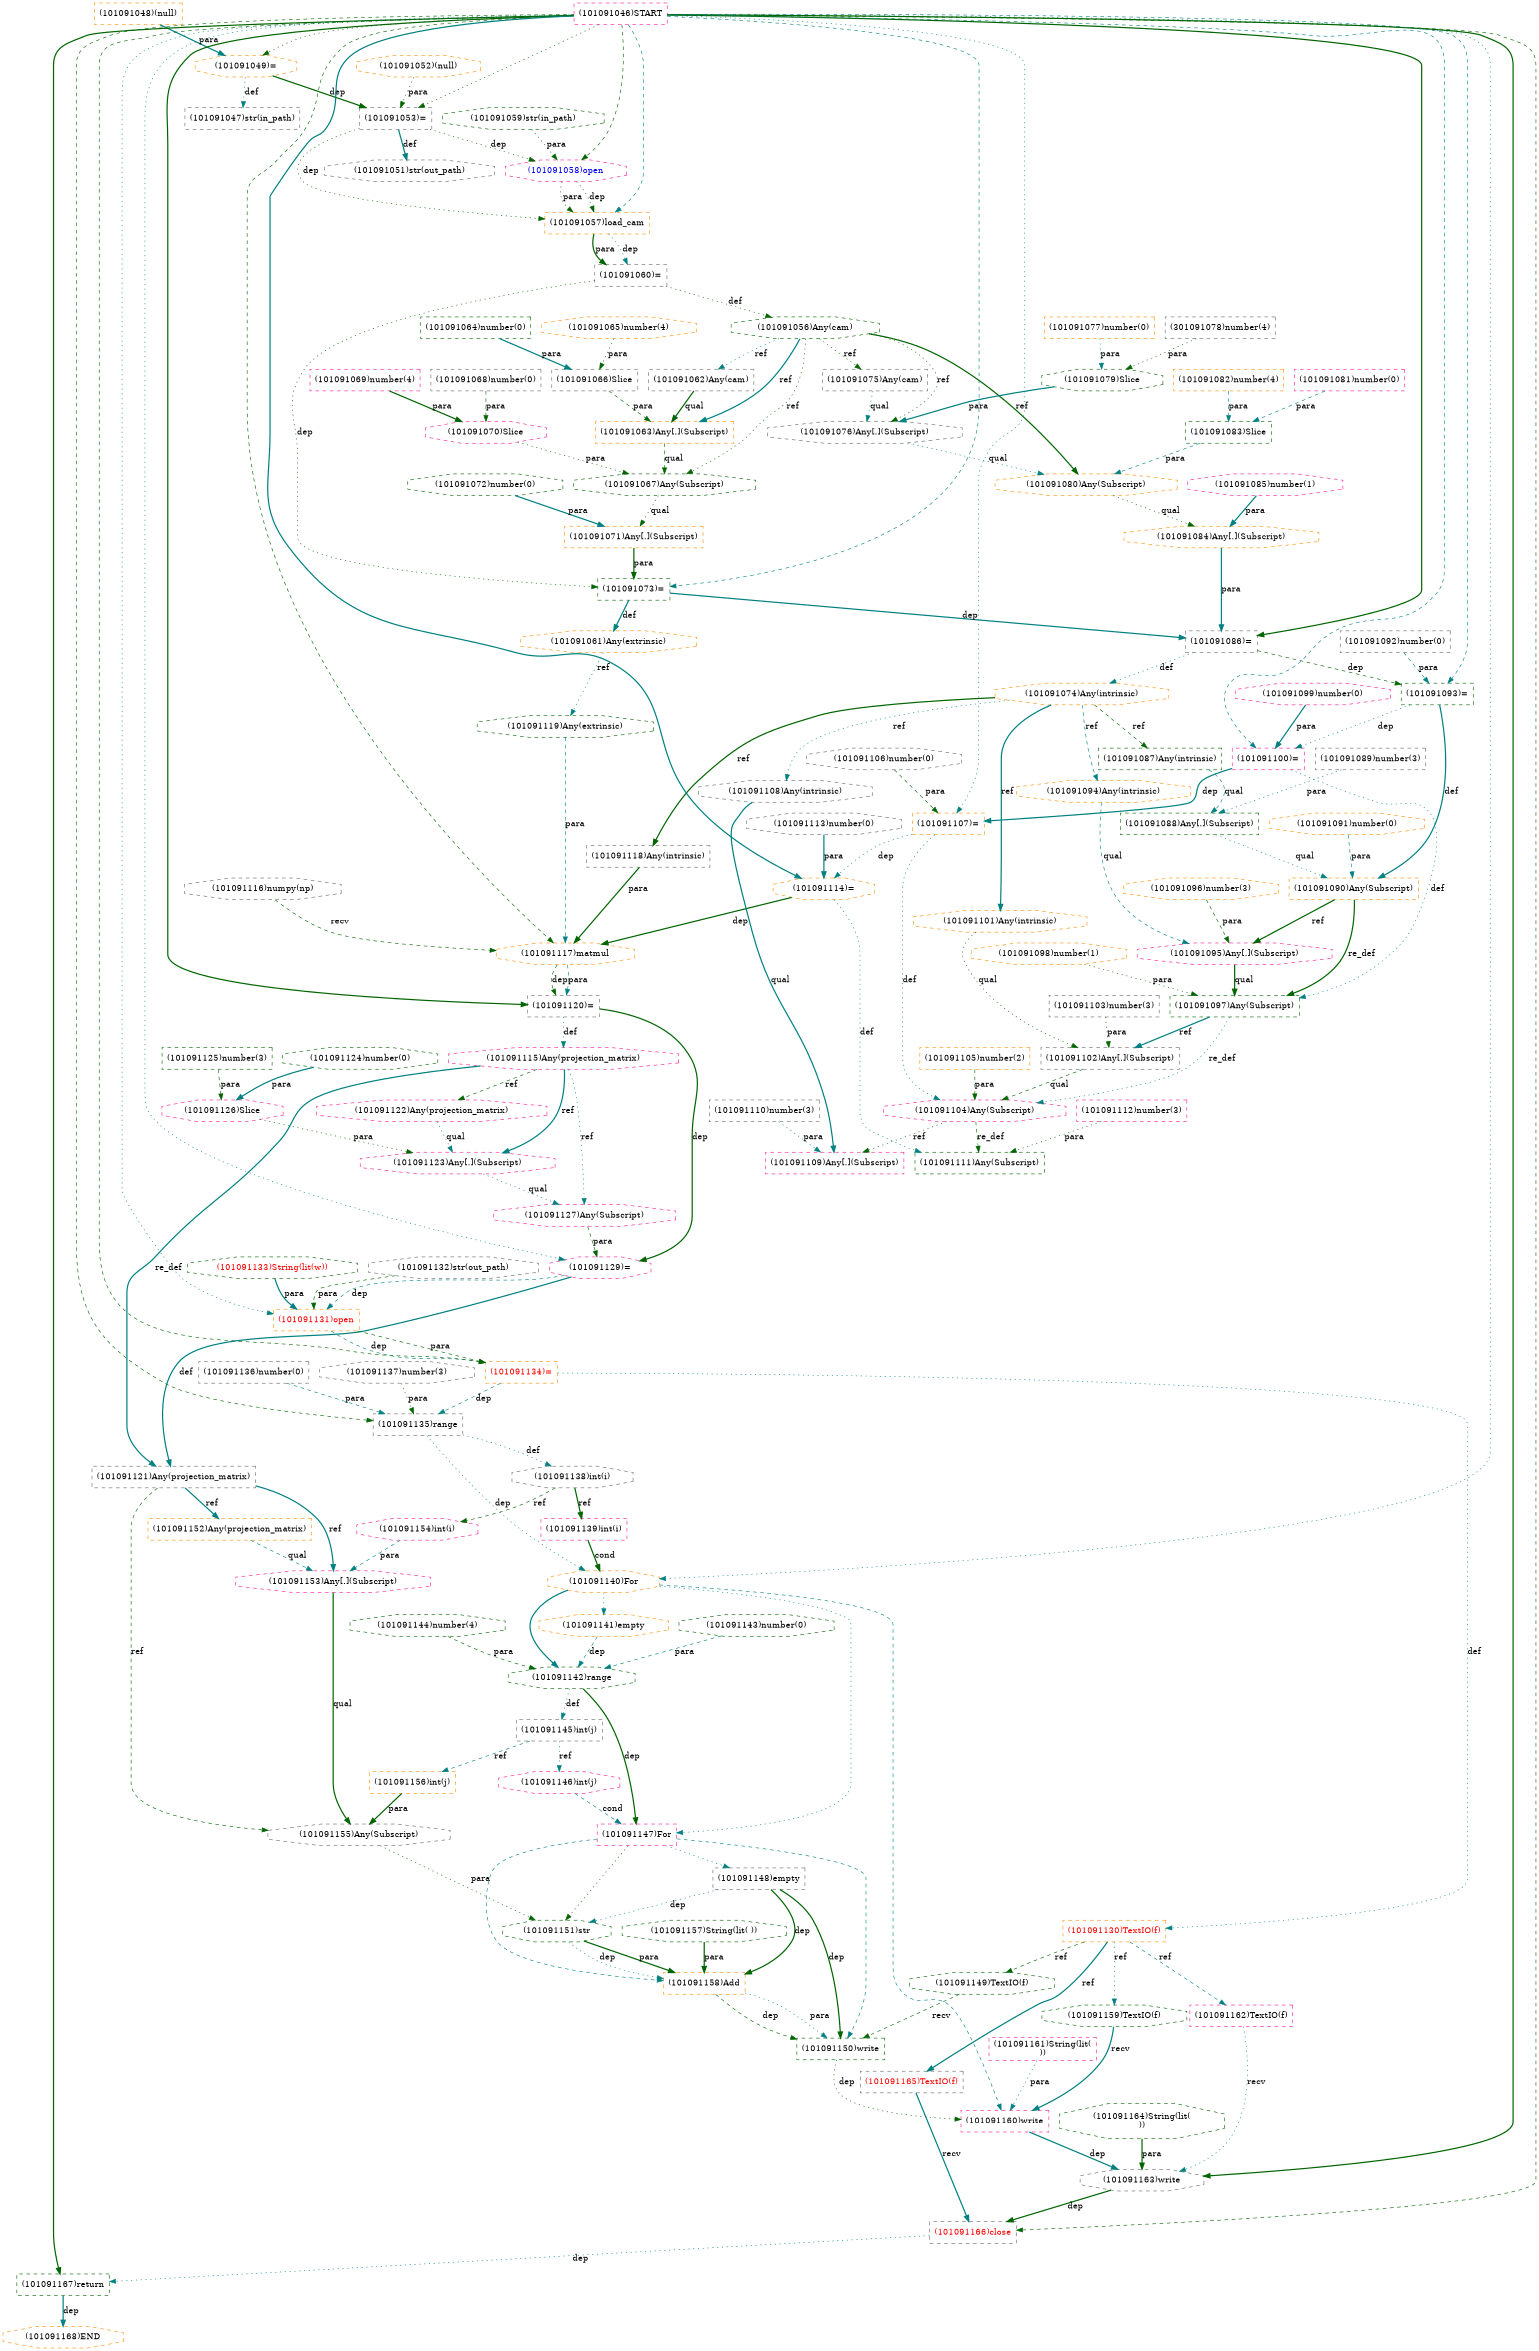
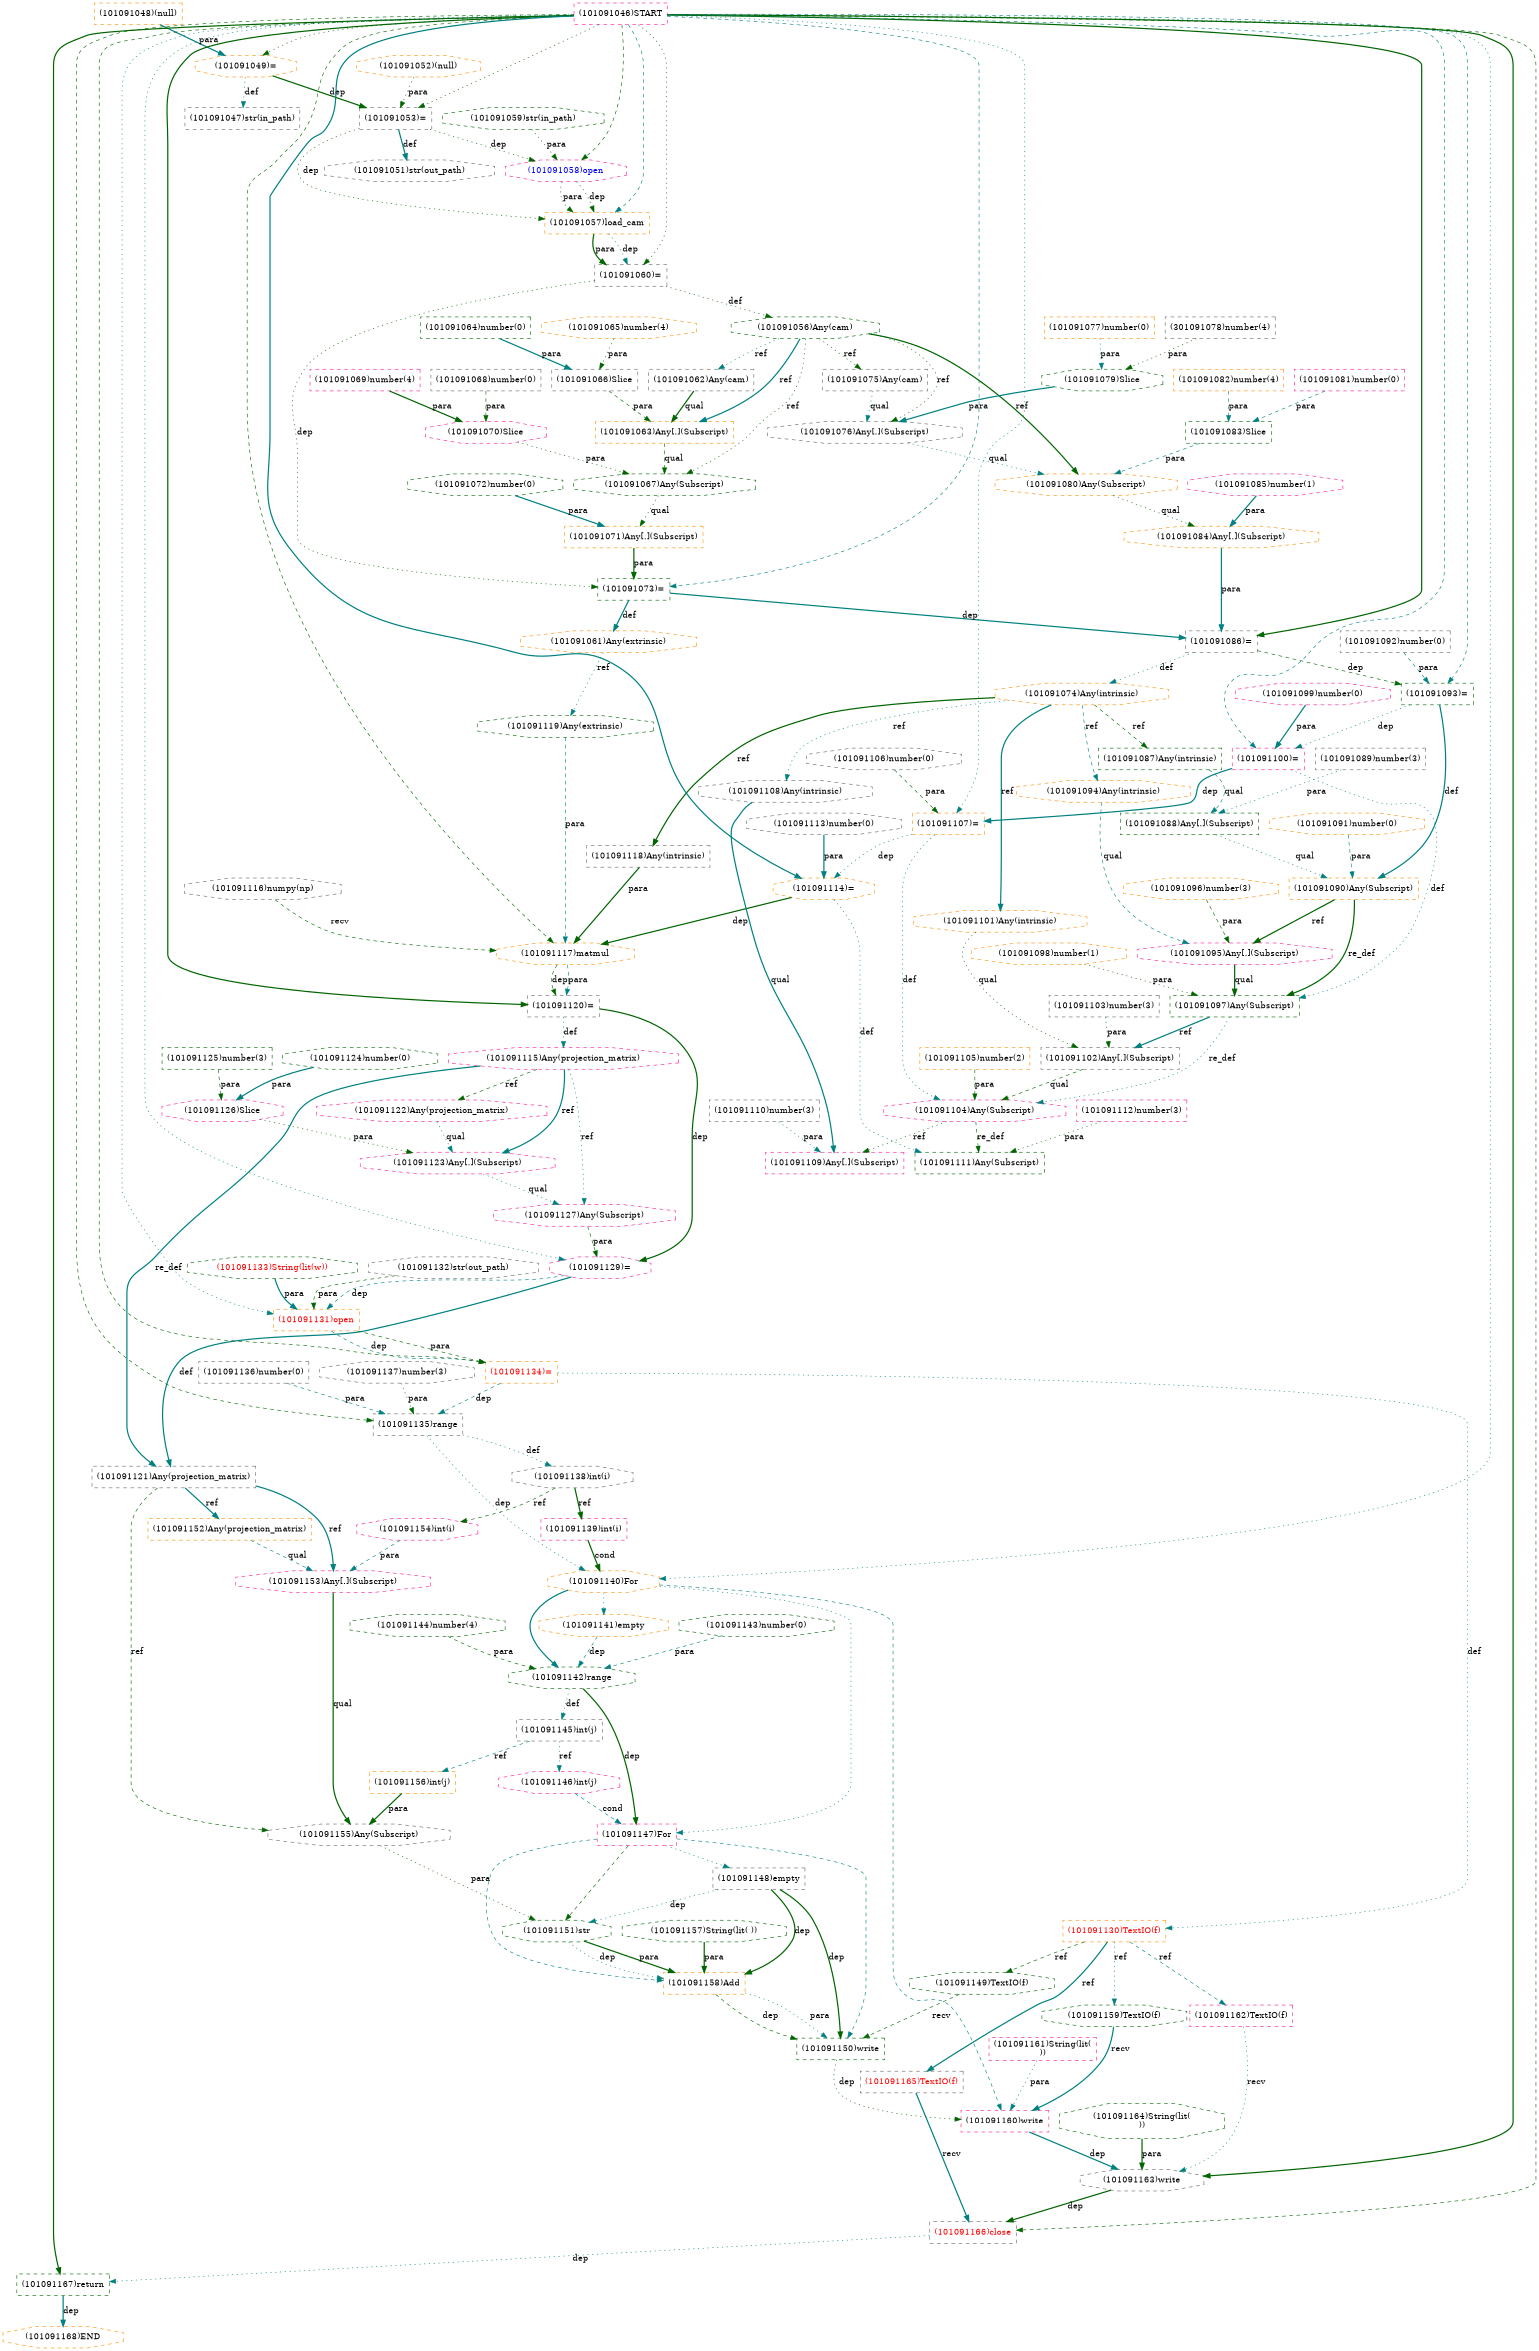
none -> (666, 140)
(599, 1881) -> (599, 1881)
